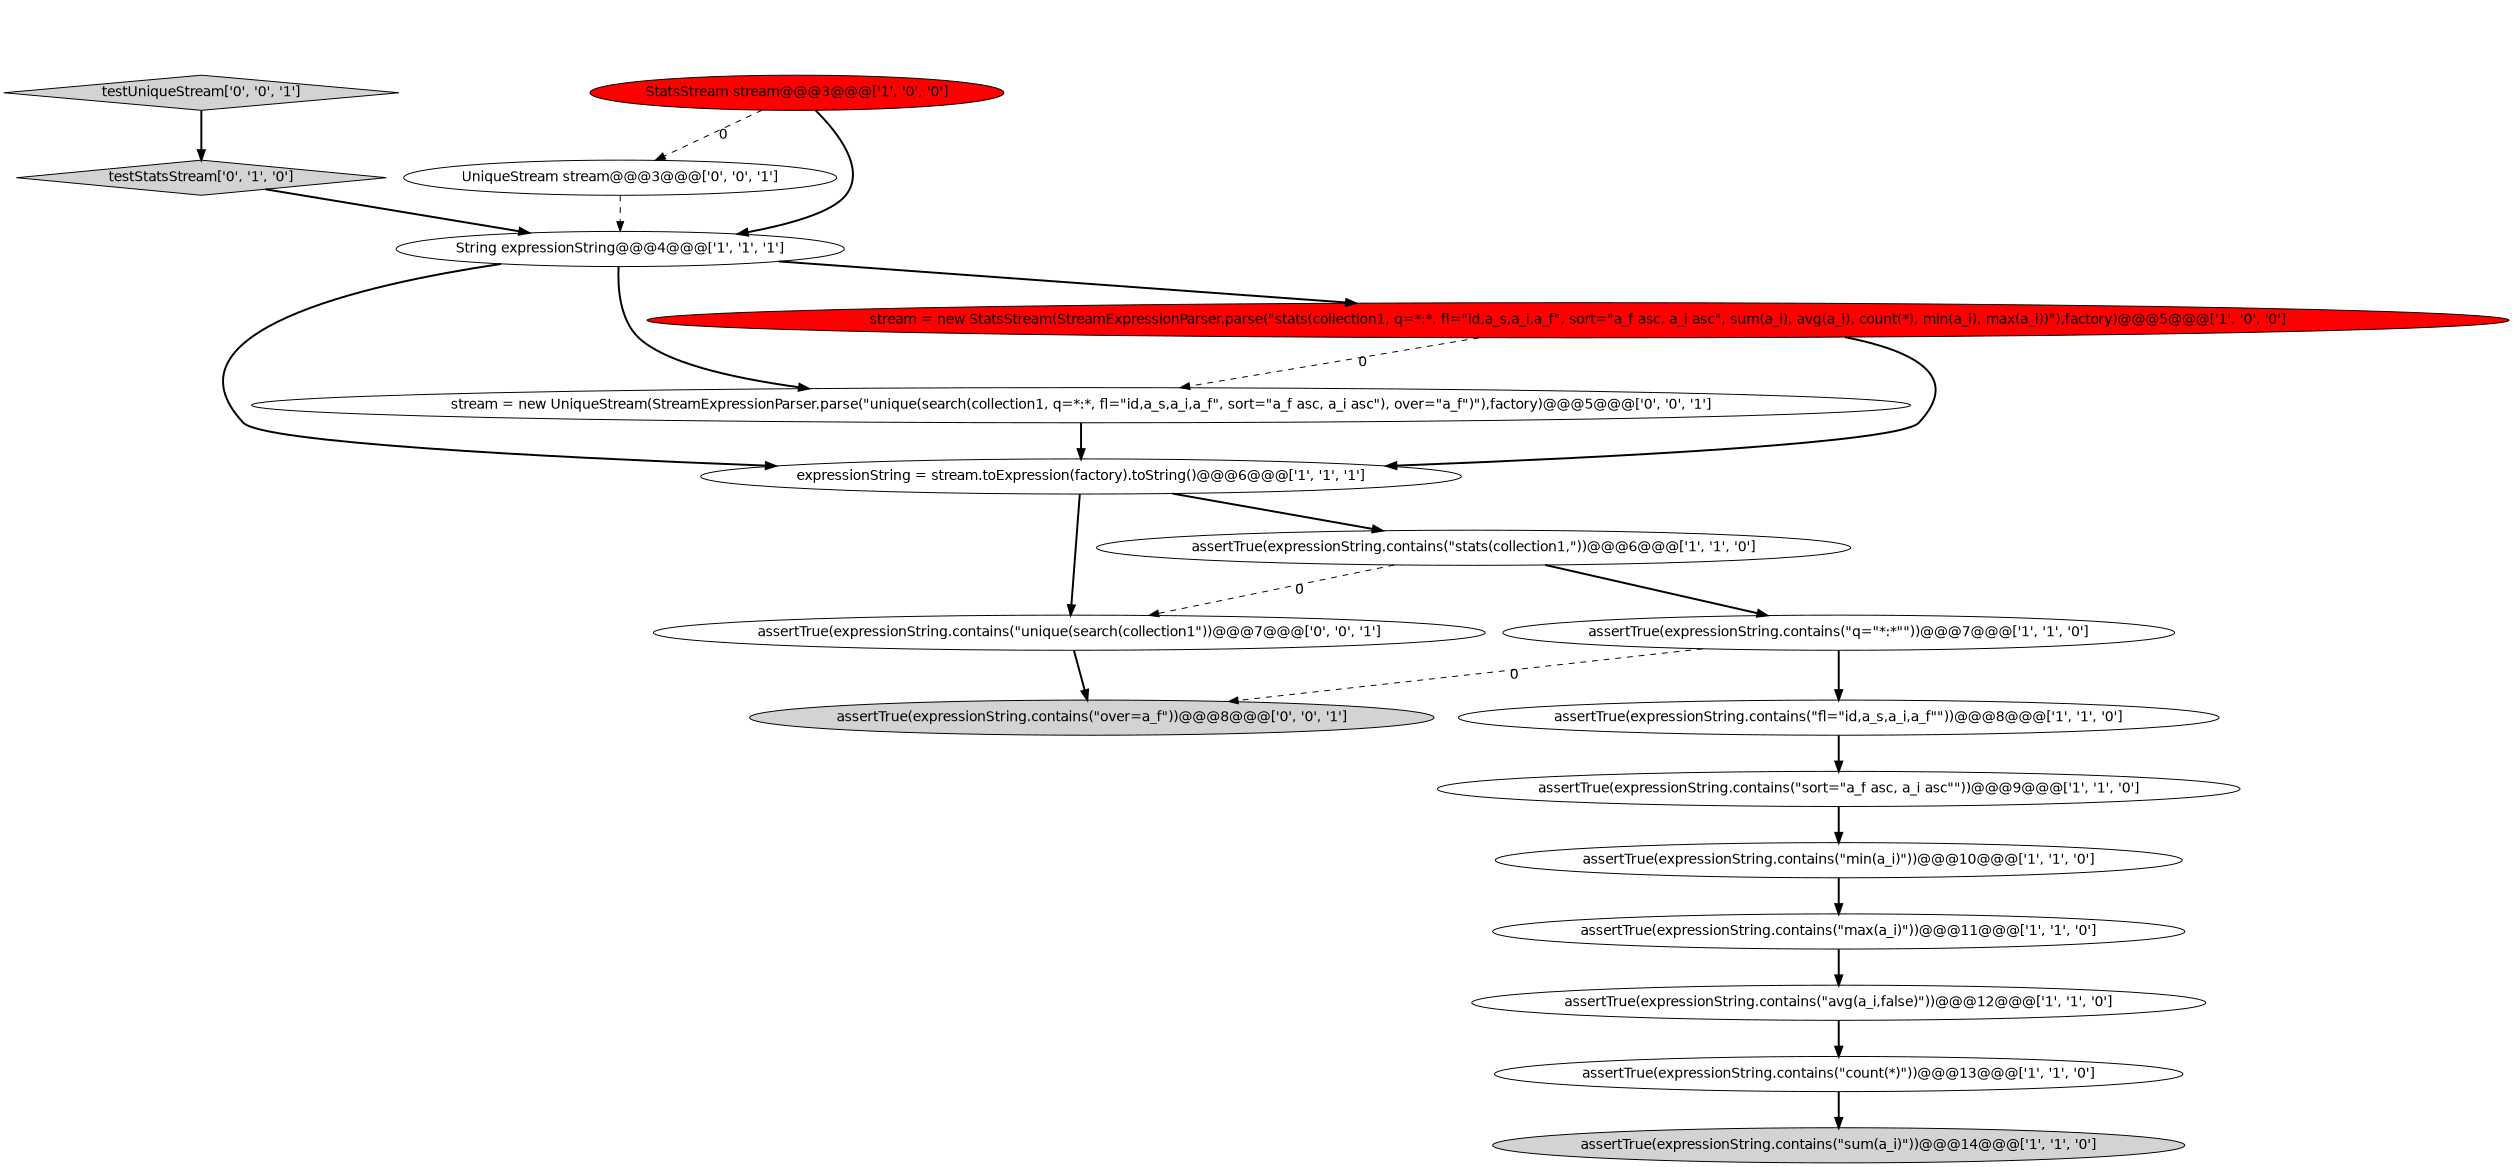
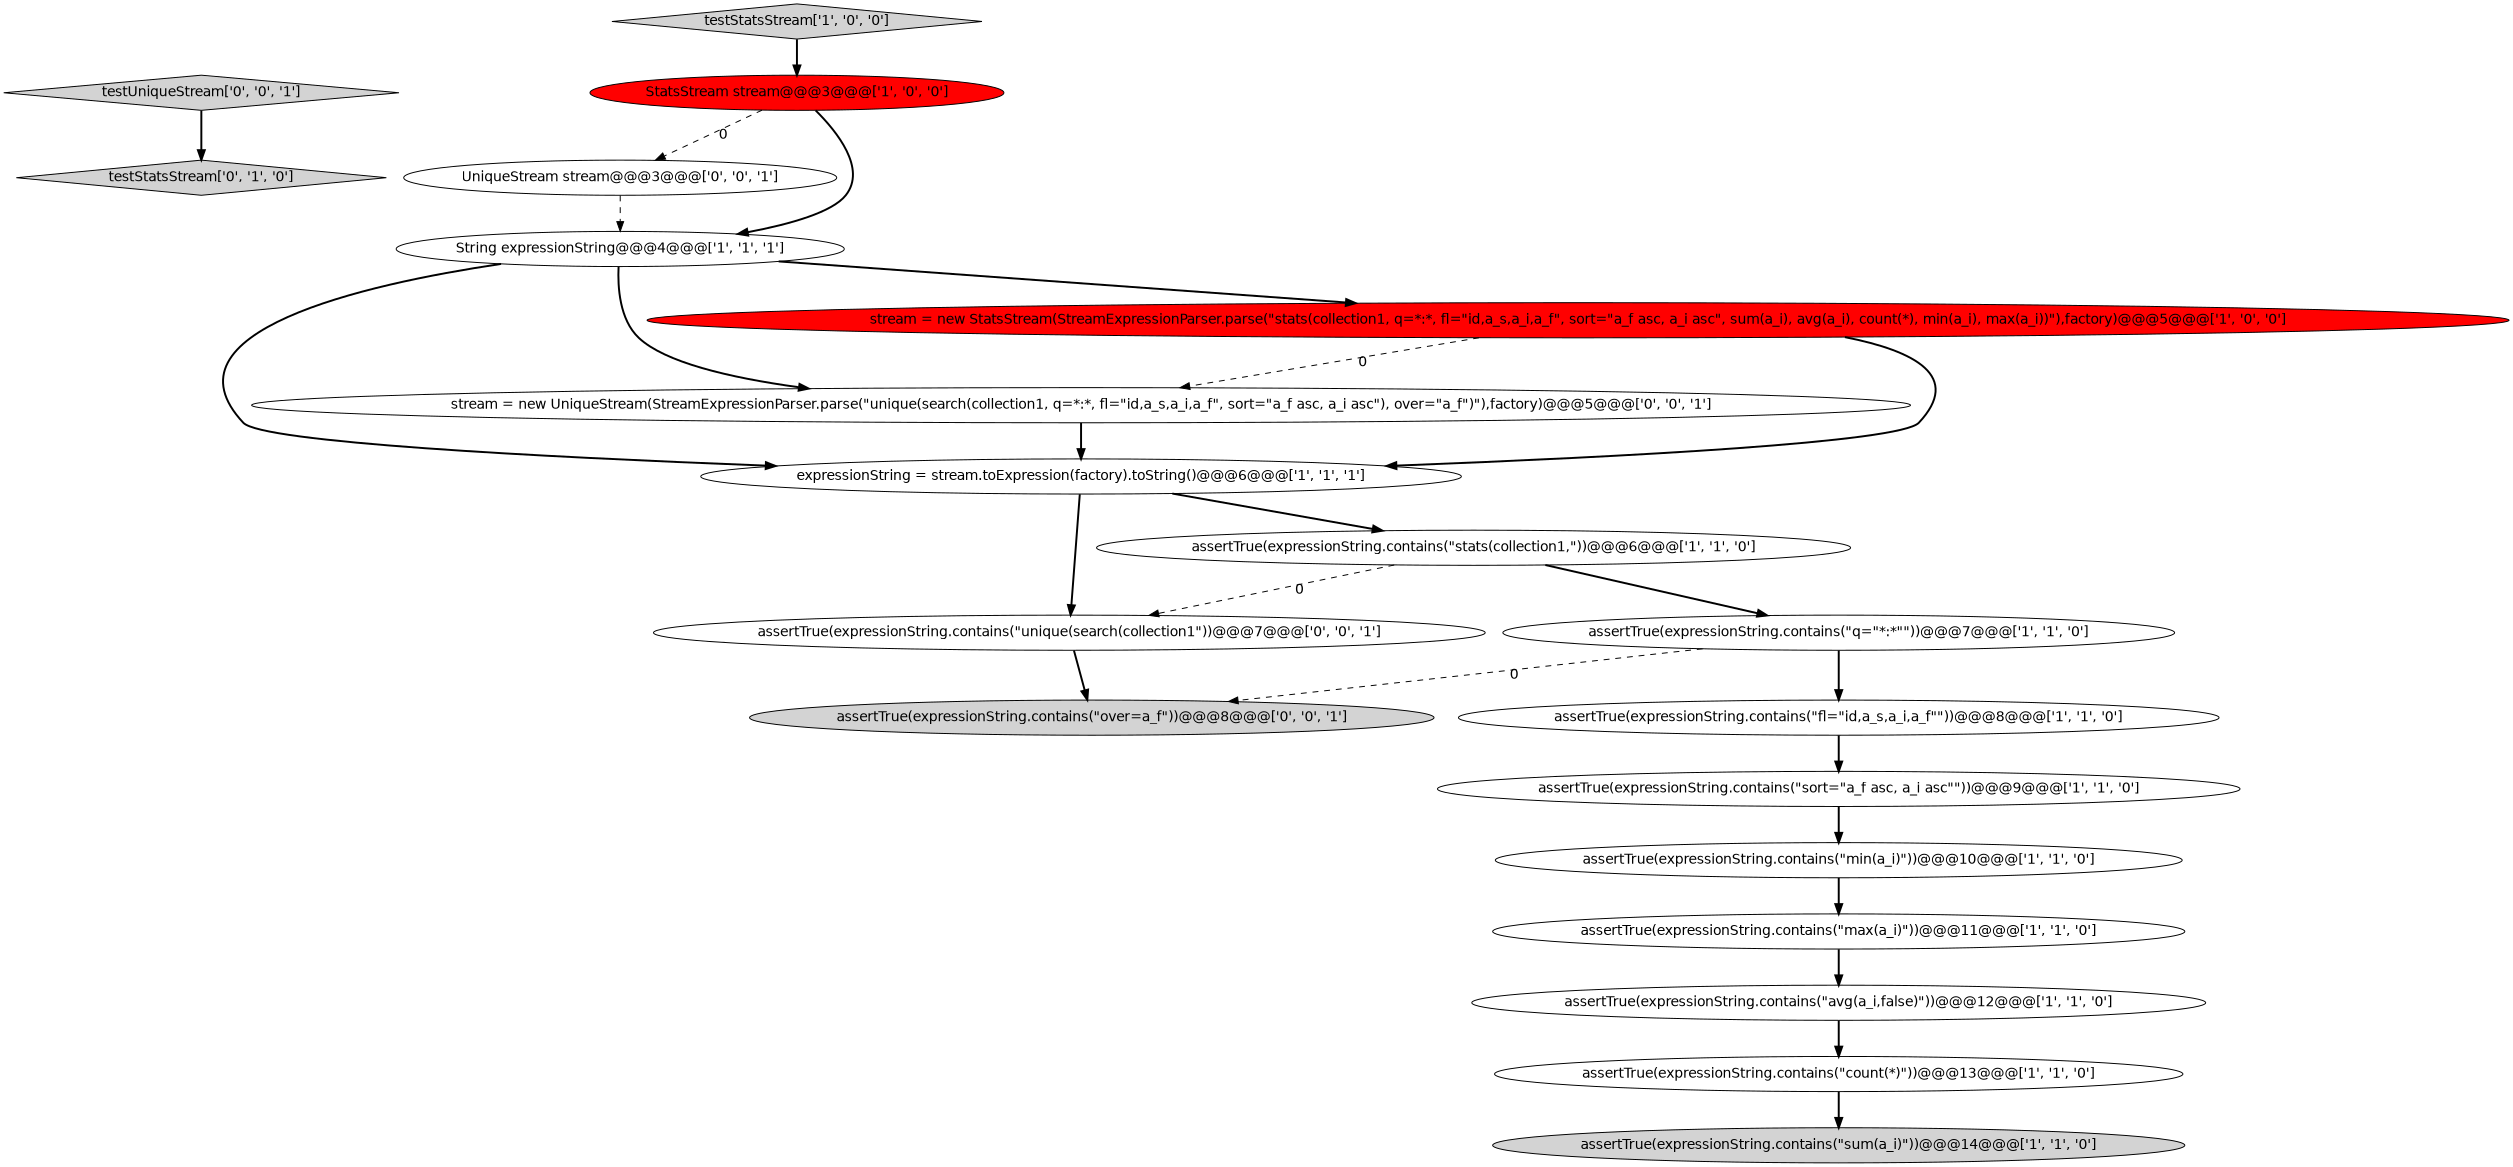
none -> (797, 21)
(392, 210) -> none
